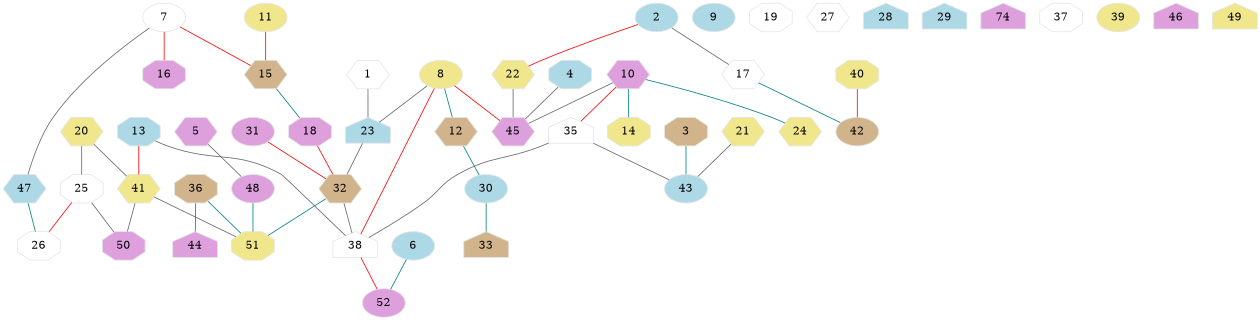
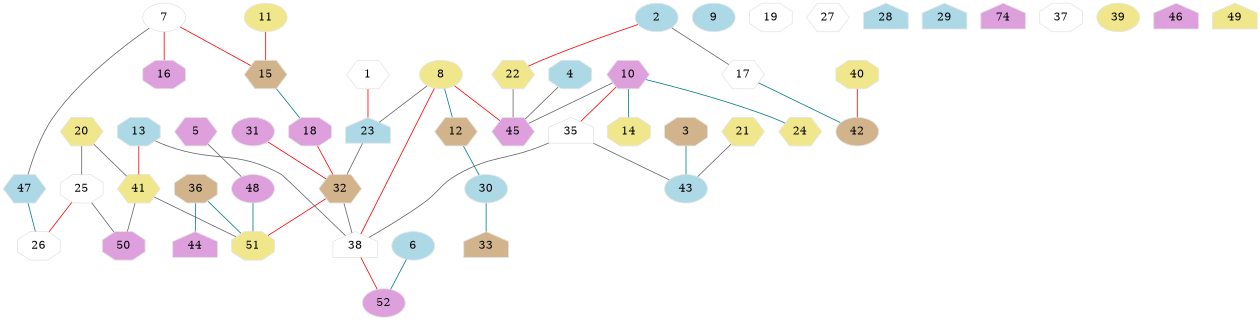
(368, 103) -> (368, 103)
(297, 217) -> (297, 217)
